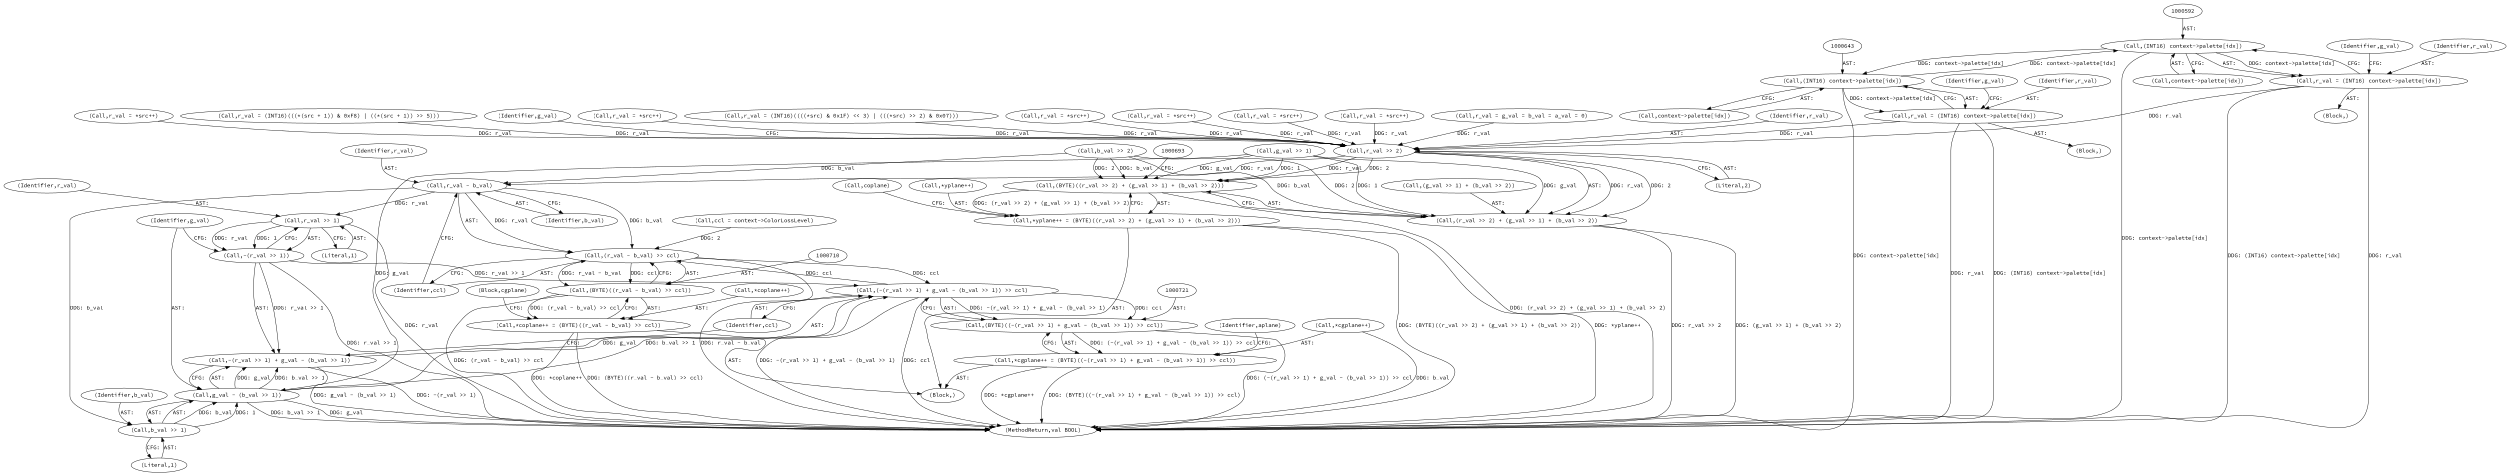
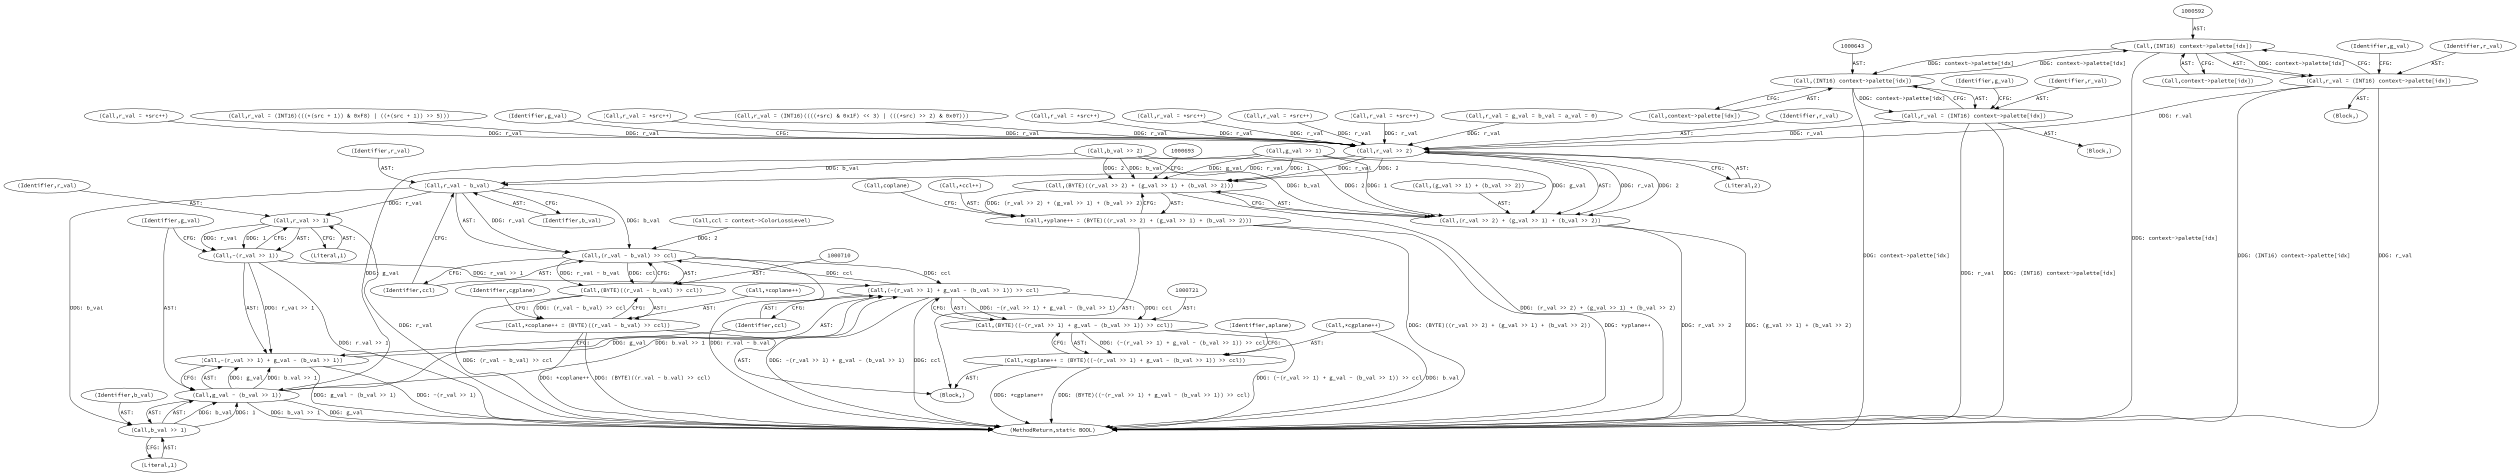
(948, 186) -> (961, 186)
(503, 291) -> (503, 291)
(1043, 430) -> (1053, 430)
